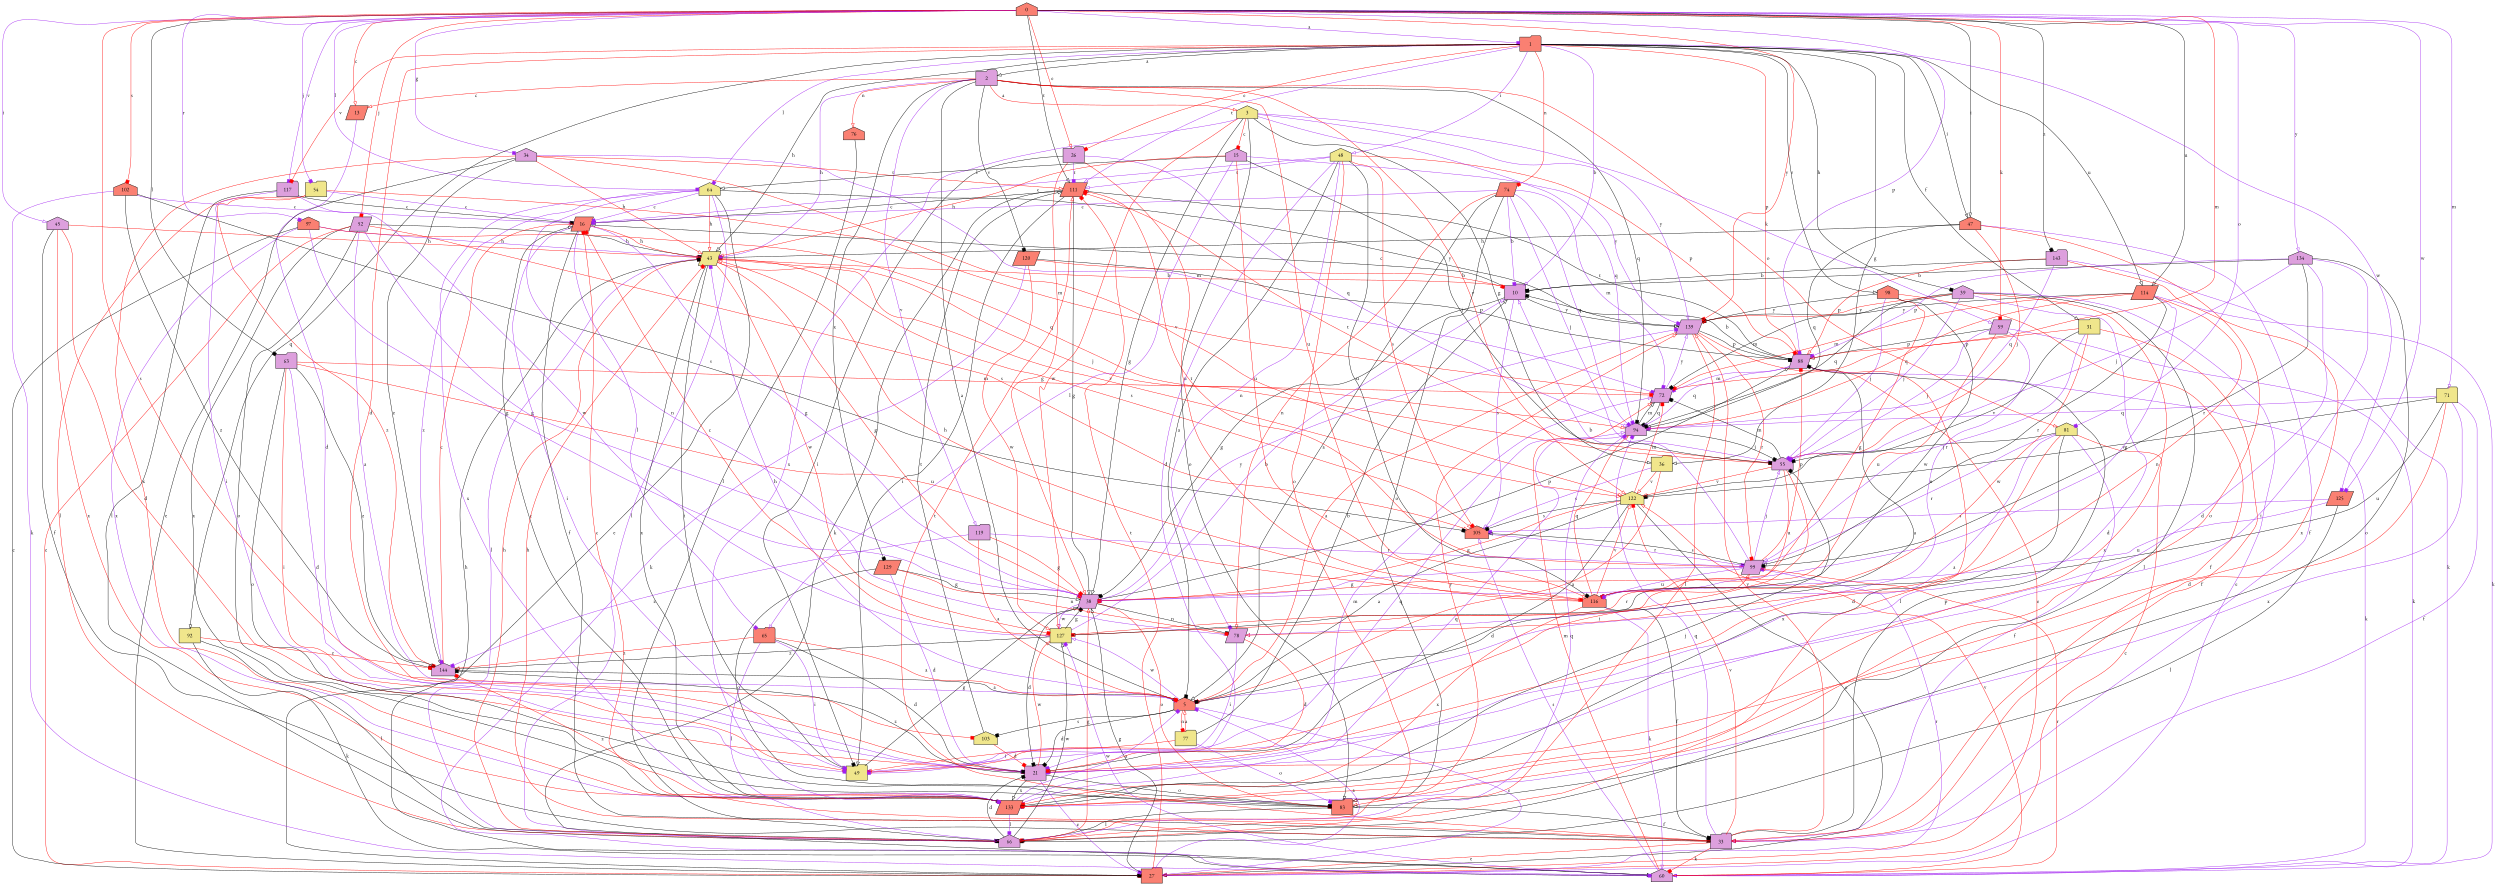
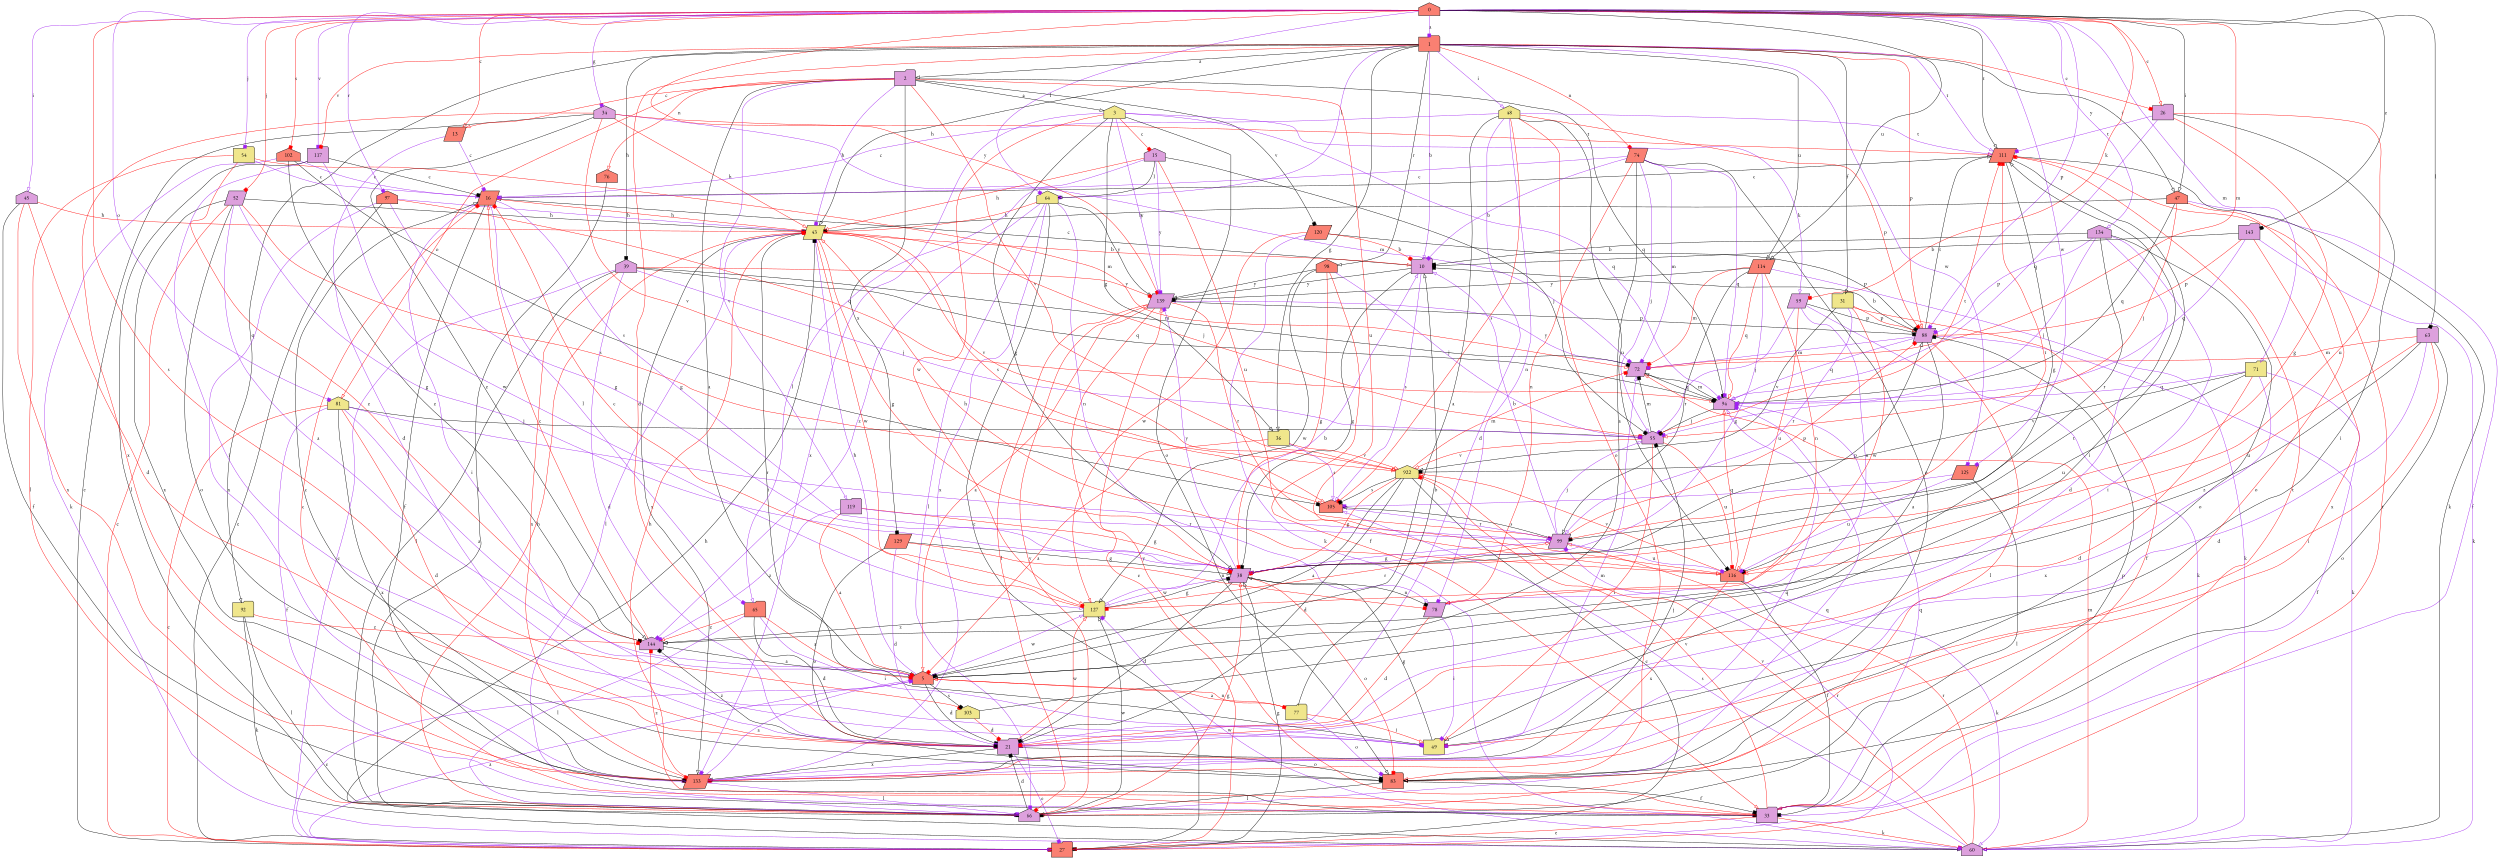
(1109, 105) -> (1008, 95)
(647, 206) -> (471, 164)
(1632, 499) -> (1407, 473)
(1282, 721) -> none
